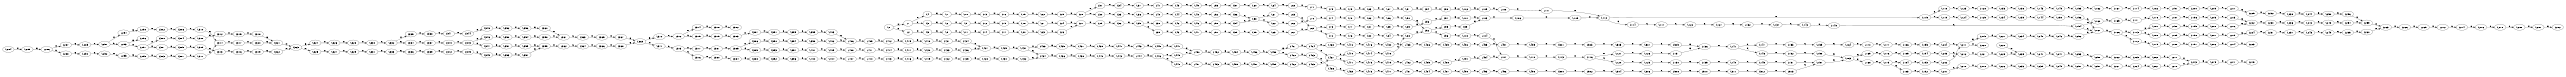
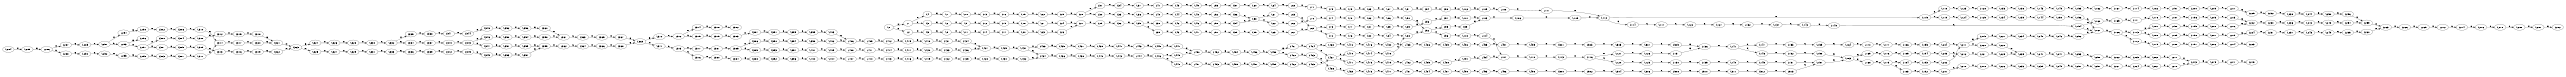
none -> (1992, 45)
